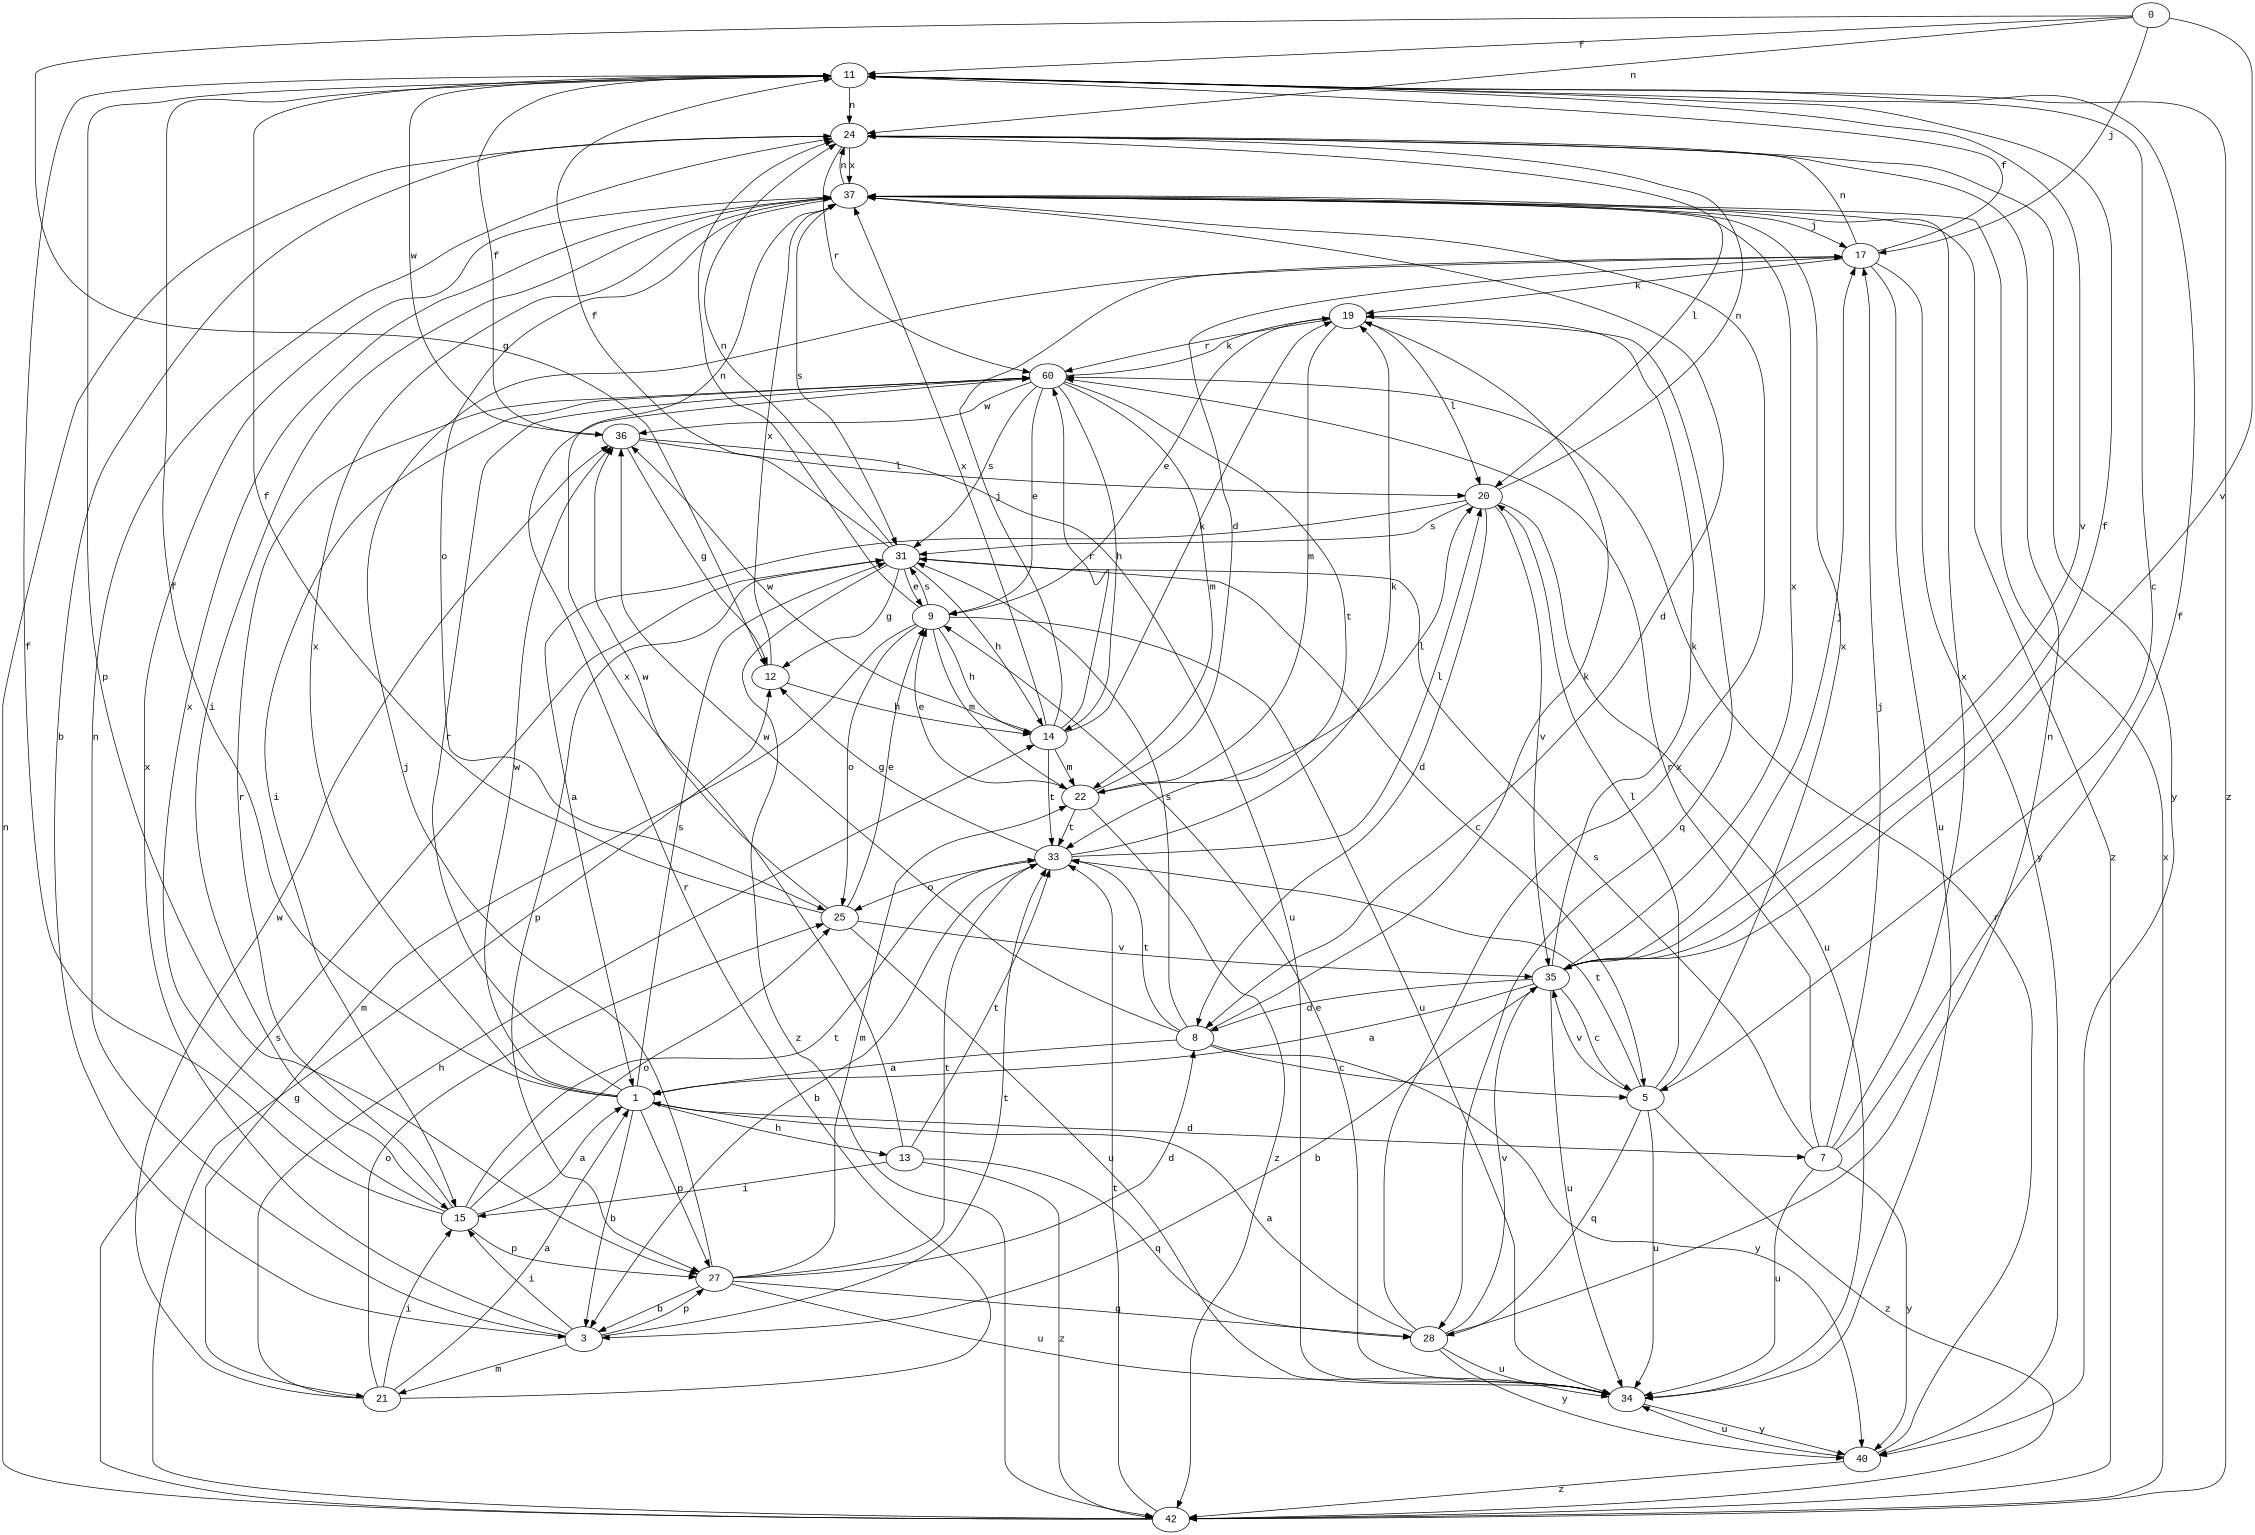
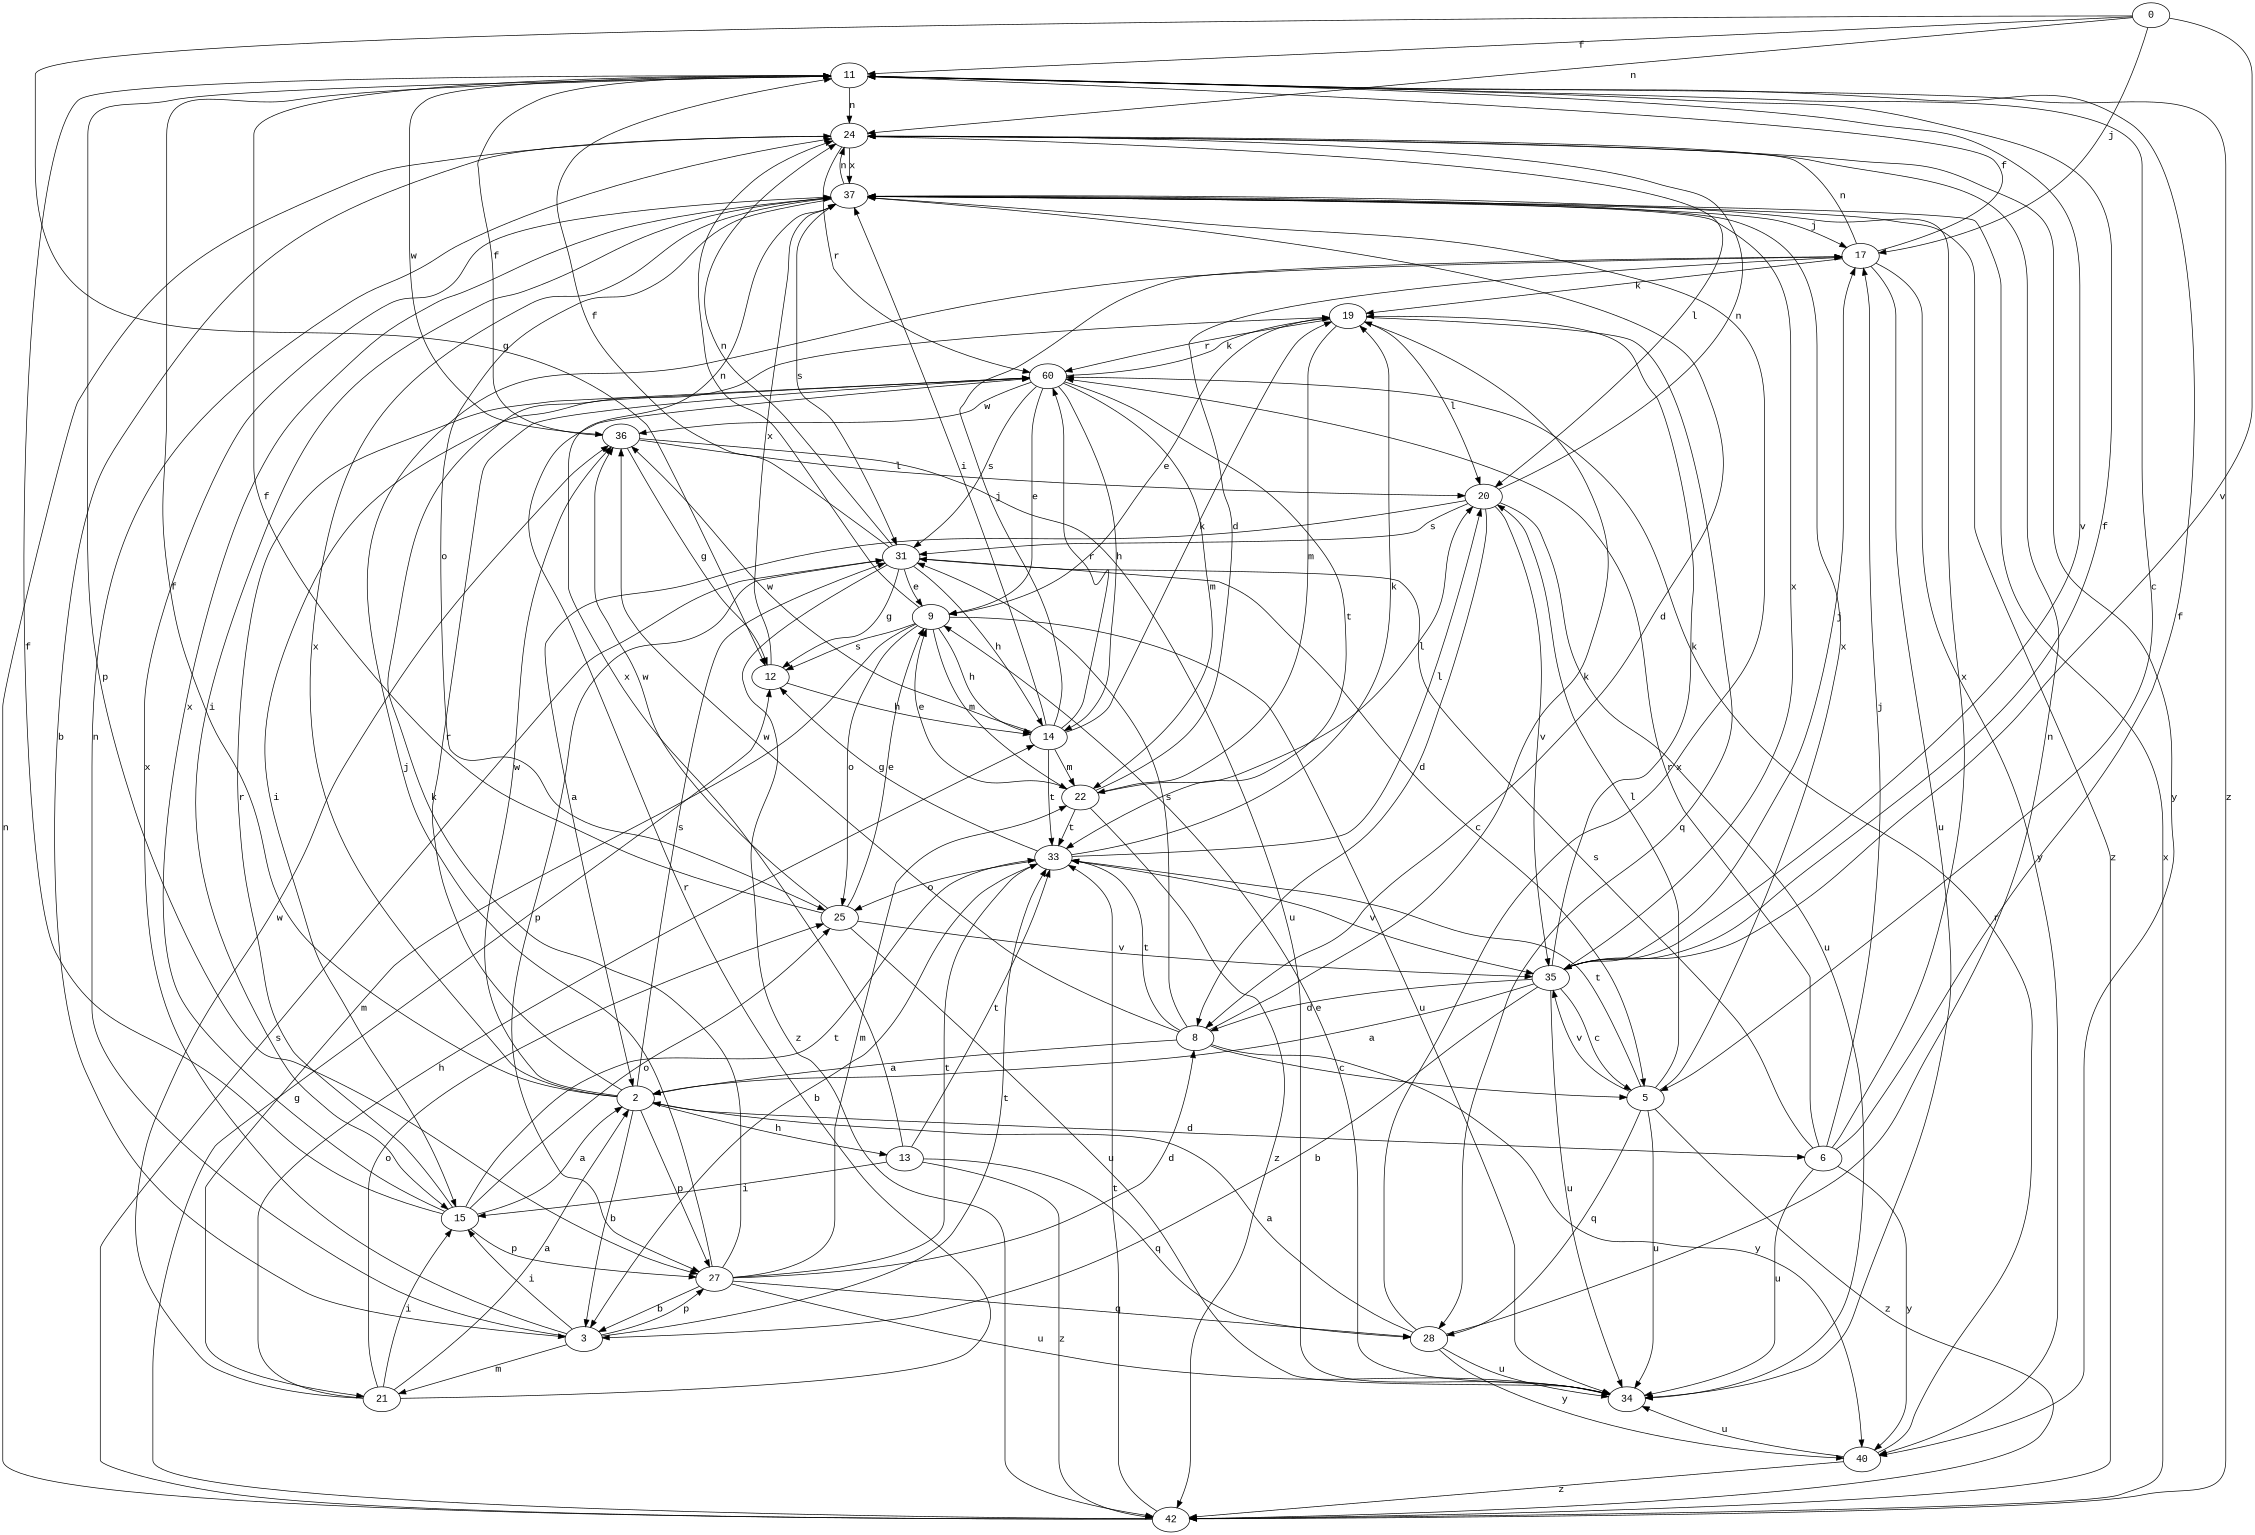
(964, 467) -> (964, 467)
none -> (432, 499)
(922, 588) -> (853, 643)
(636, 1098) -> (636, 1098)
(1823, 1159) -> (1823, 1159)
(1501, 1168) -> (1302, 906)
(1741, 1428) -> none
